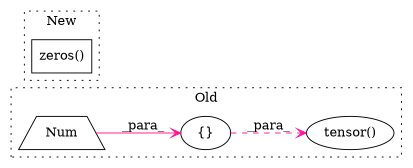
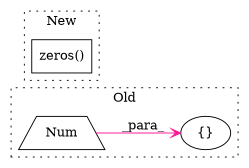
(350, 133) -> none
